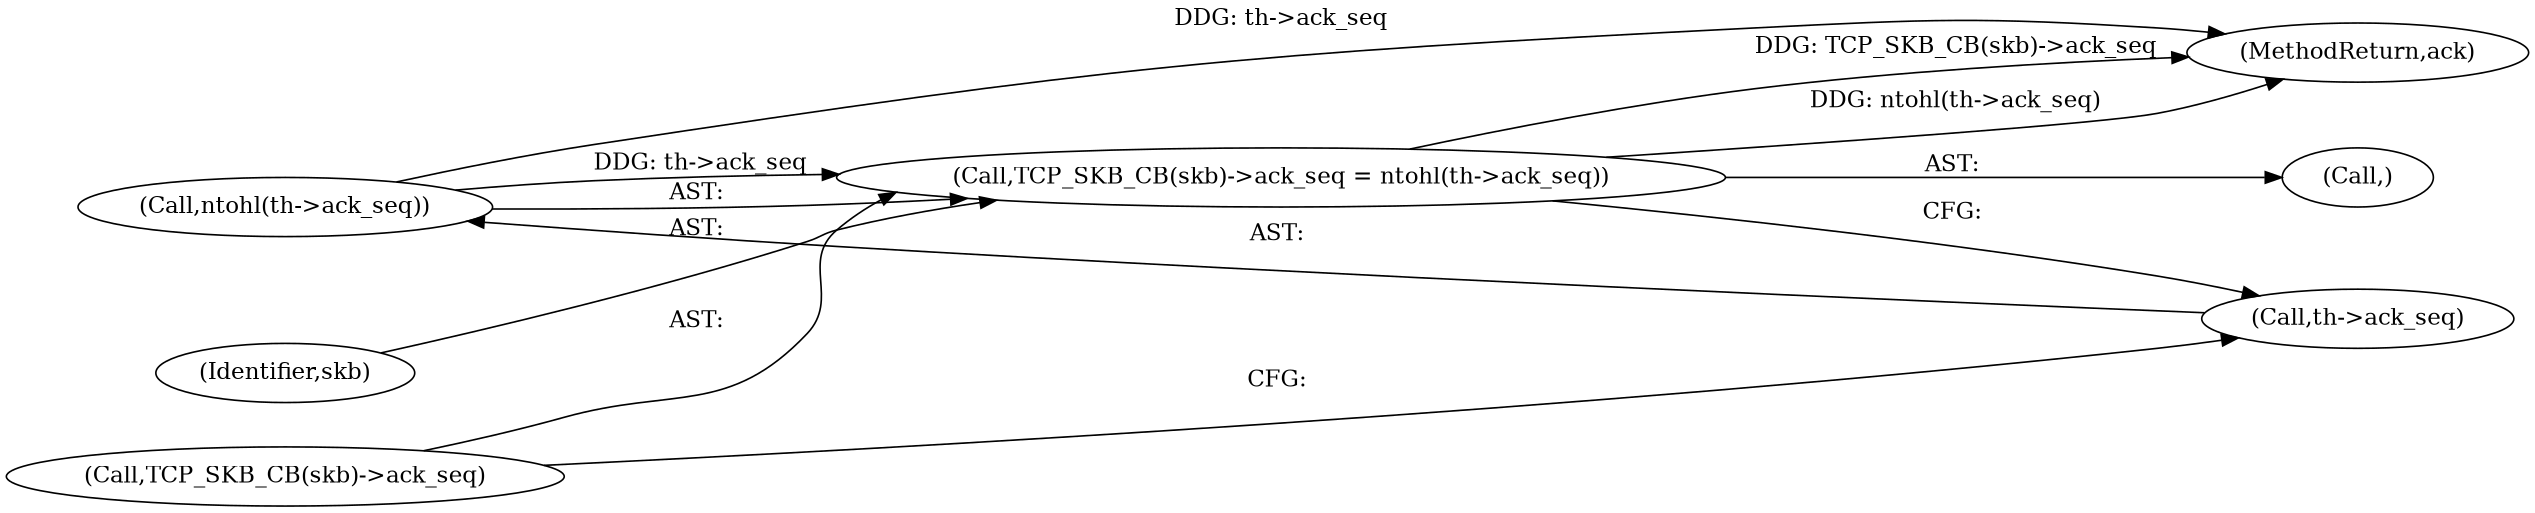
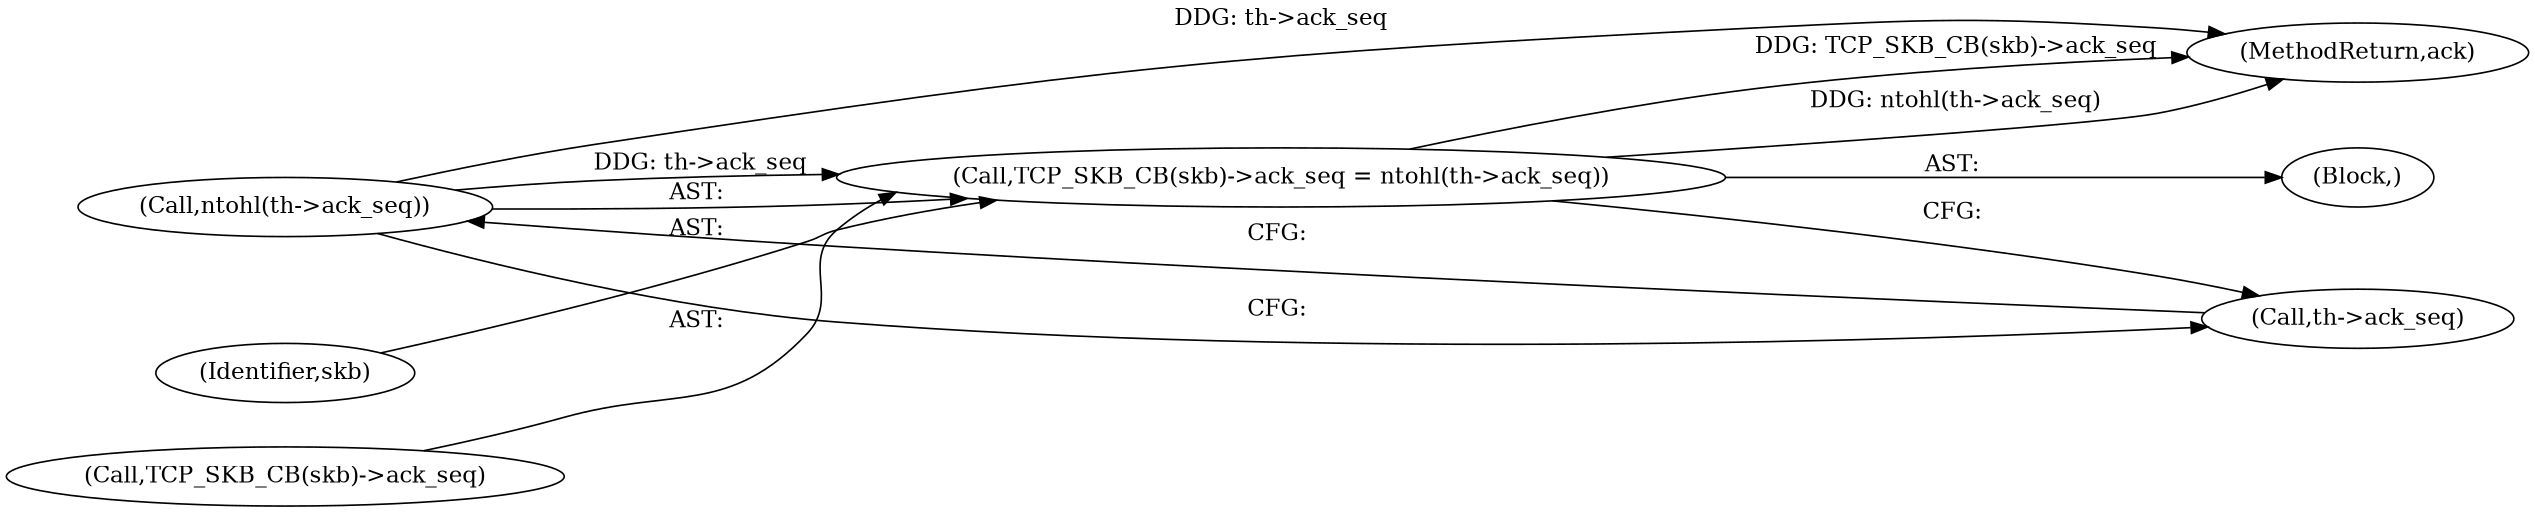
(2358, 177) -> (2358, 177)
(1281, 234) -> (1281, 234)
(1384, 416) -> (1280, 342)
